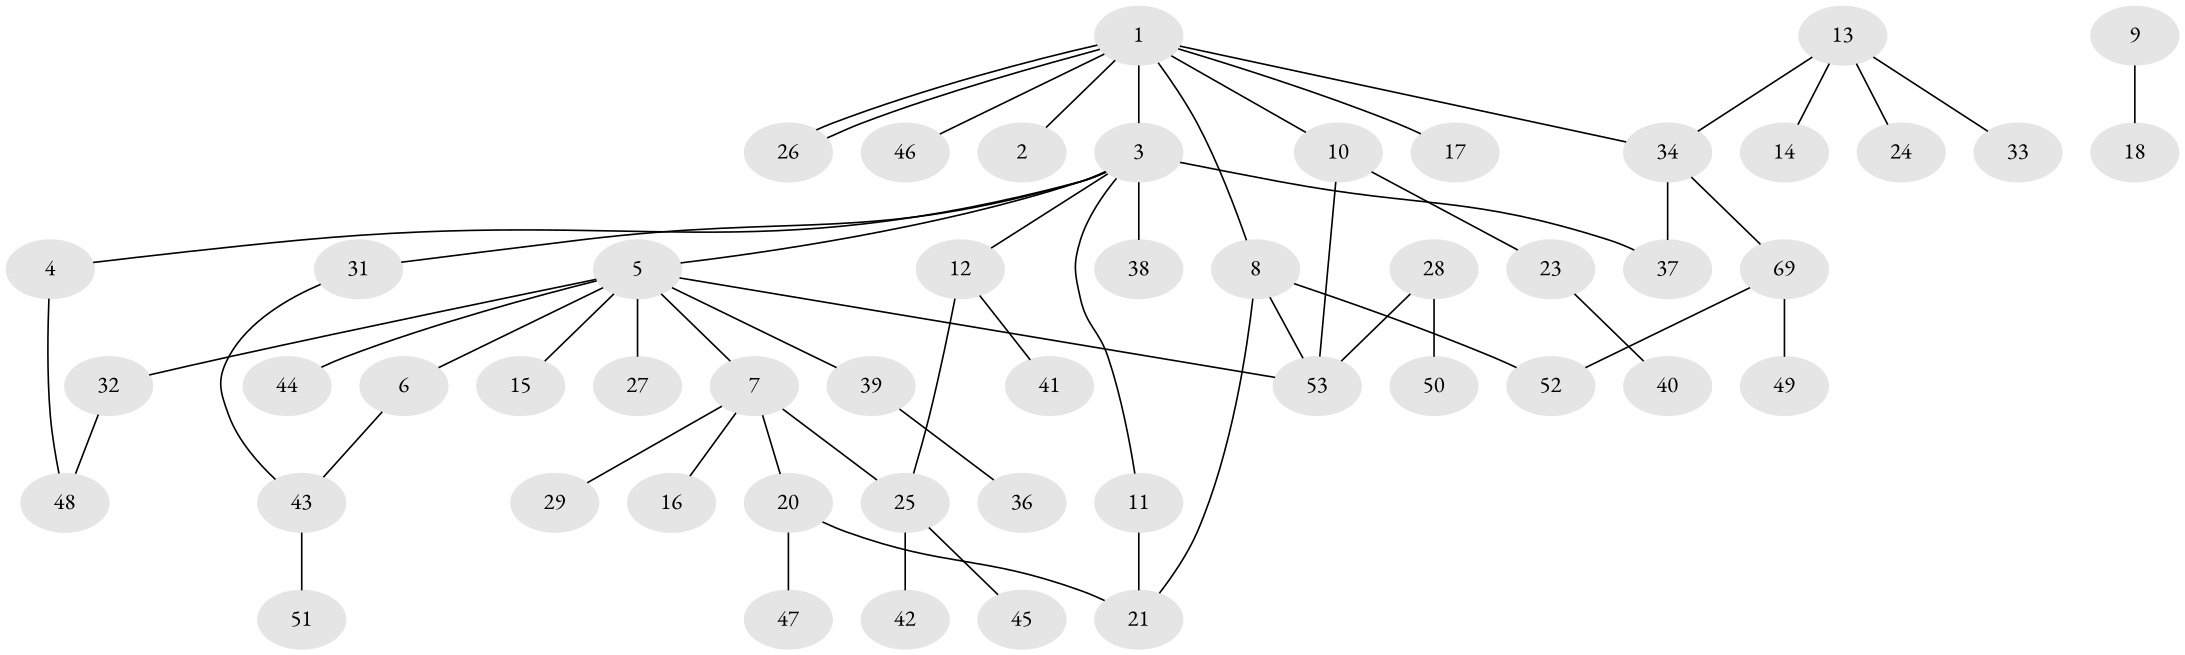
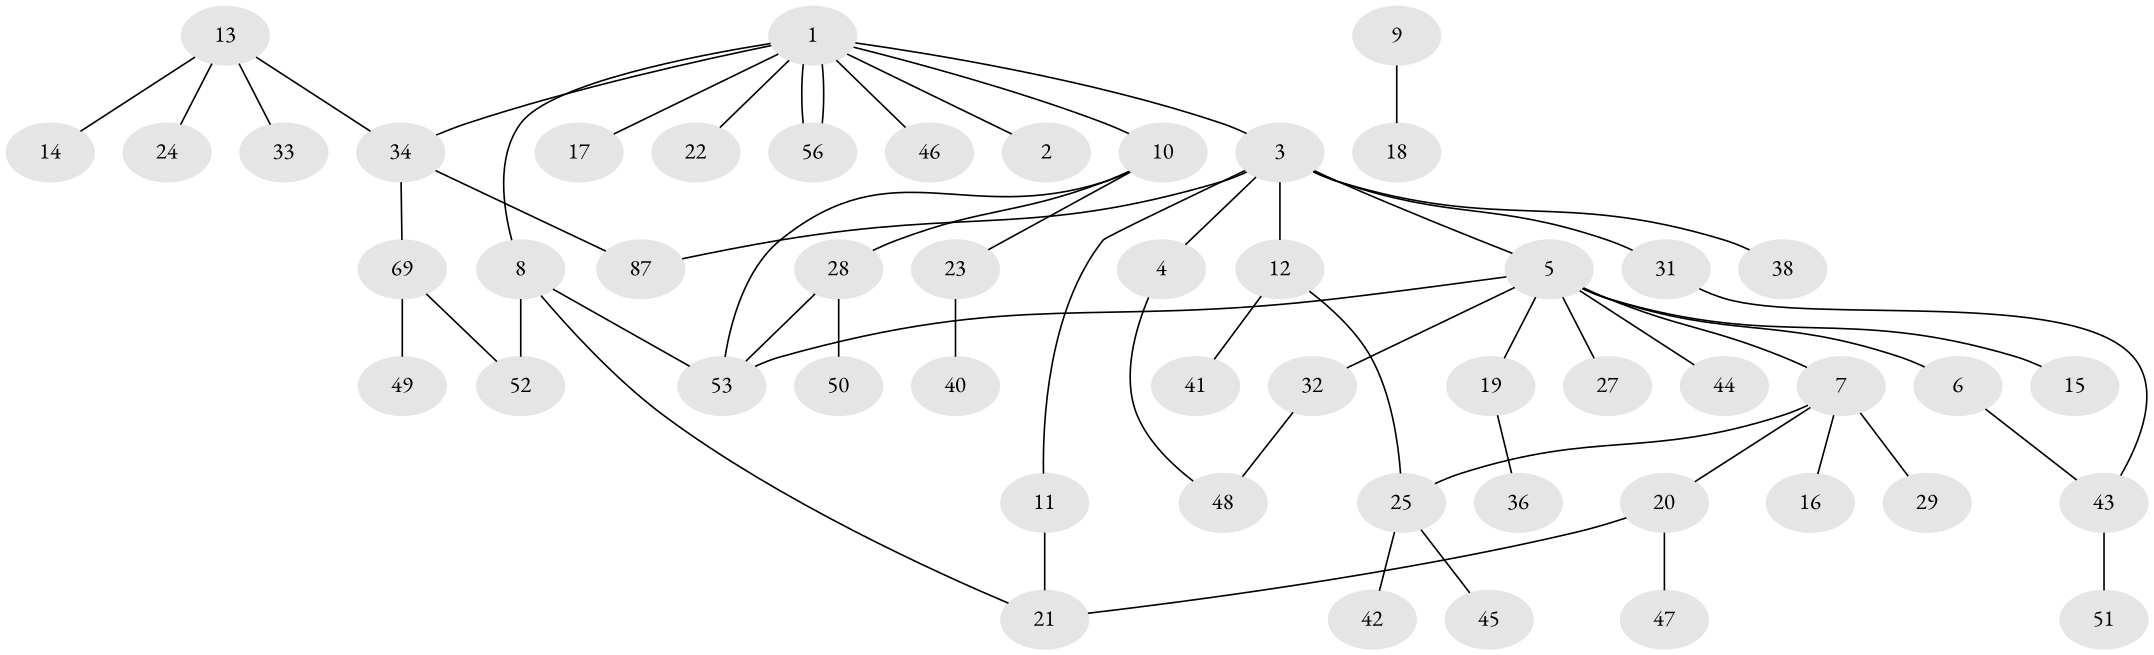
none -> (696, 152)
(788, 152) -> (813, 152)
none -> (1007, 209)
(1668, 269) -> (641, 269)
(871, 386) -> (1491, 386)
